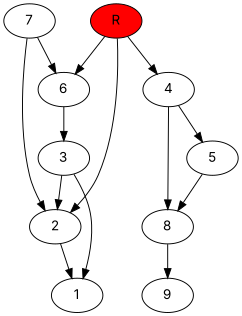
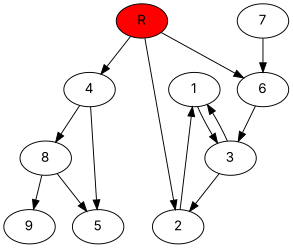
none -> (204, 121)
(23, 122) -> none
(193, 188) -> (69, 189)
